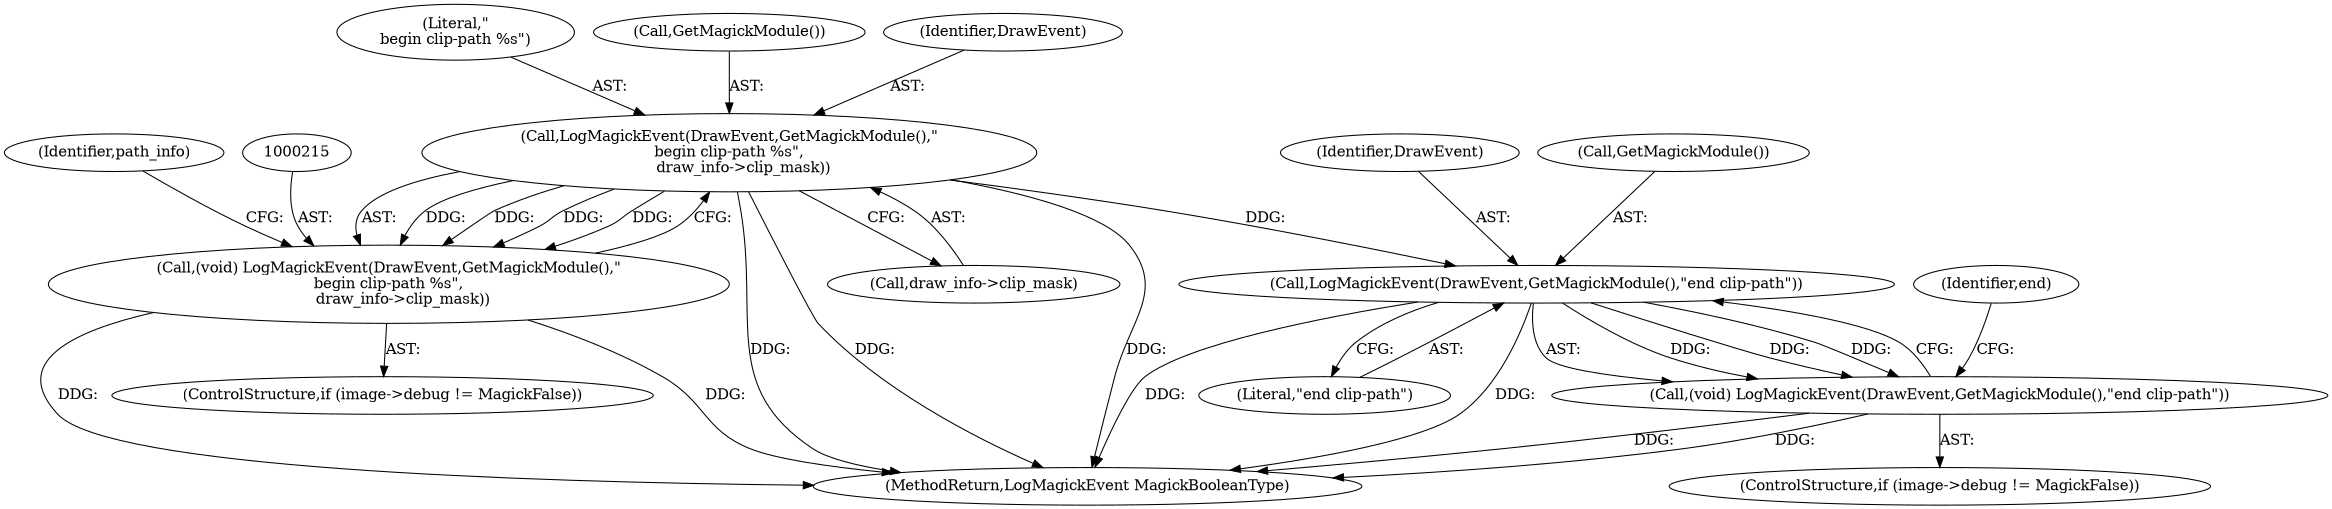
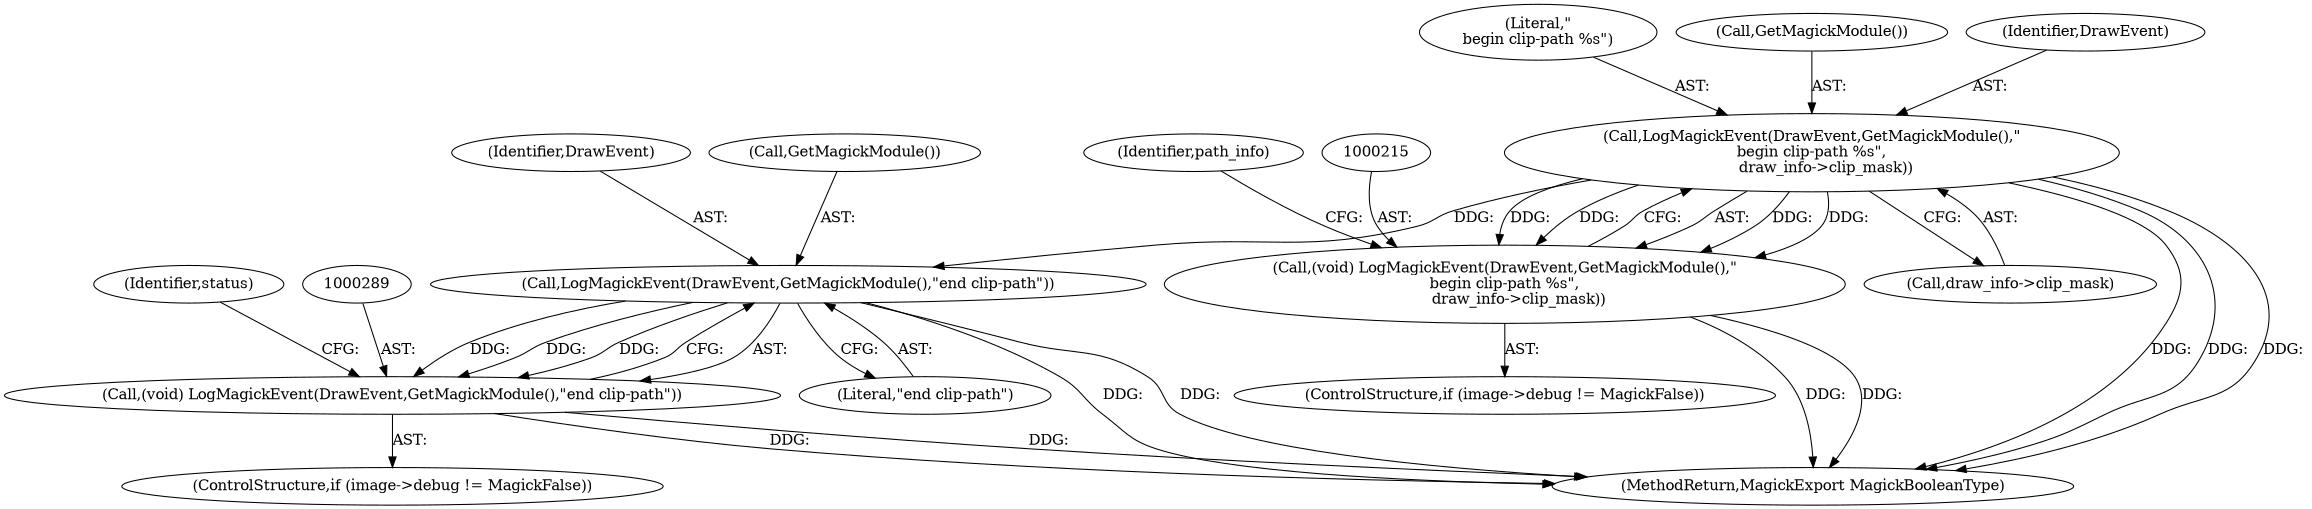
none -> (357, 284)
(1996, 284) -> (189, 284)
(1088, 486) -> (1813, 486)
